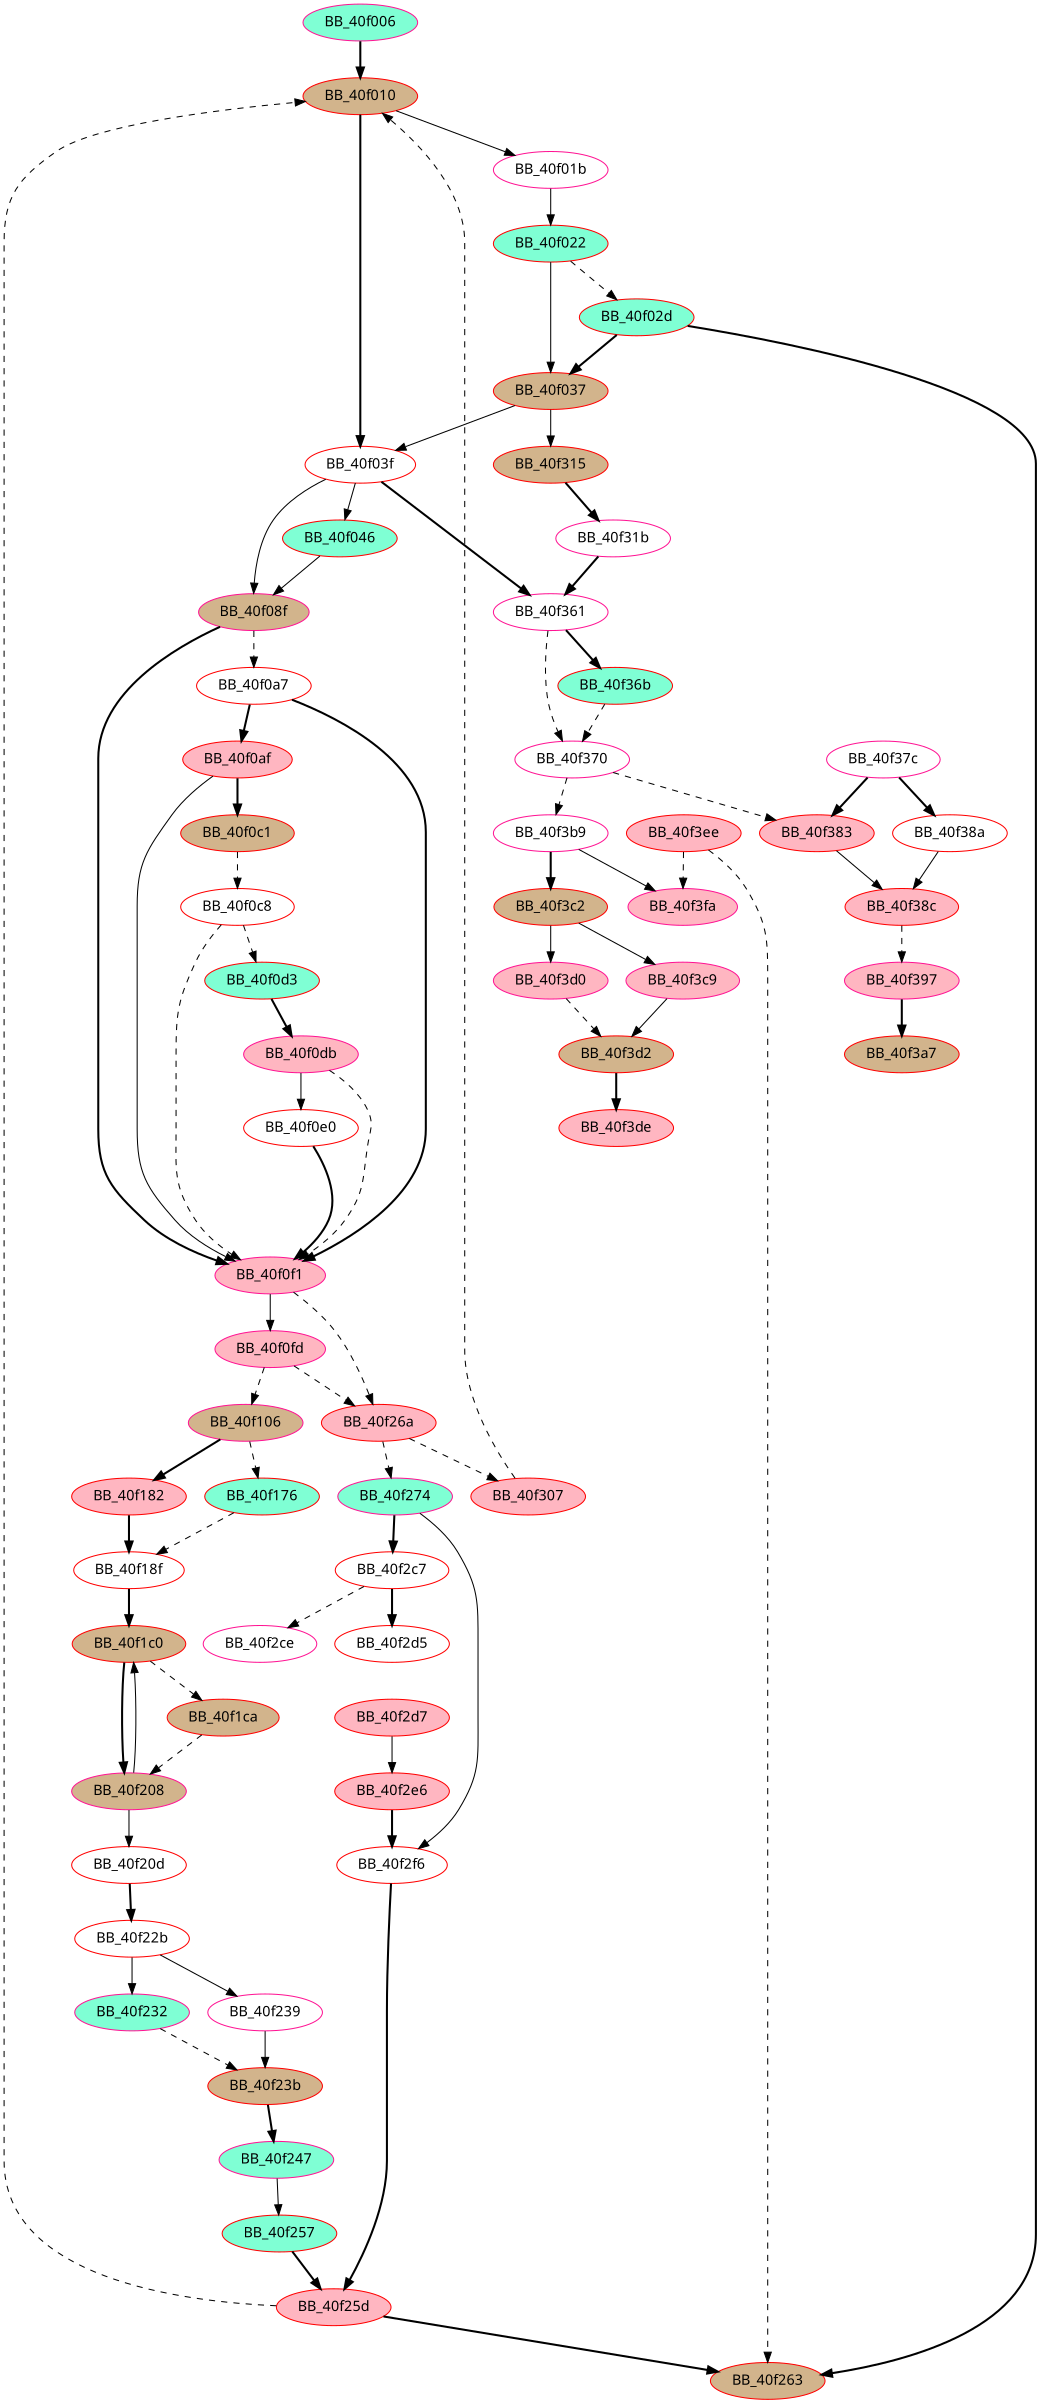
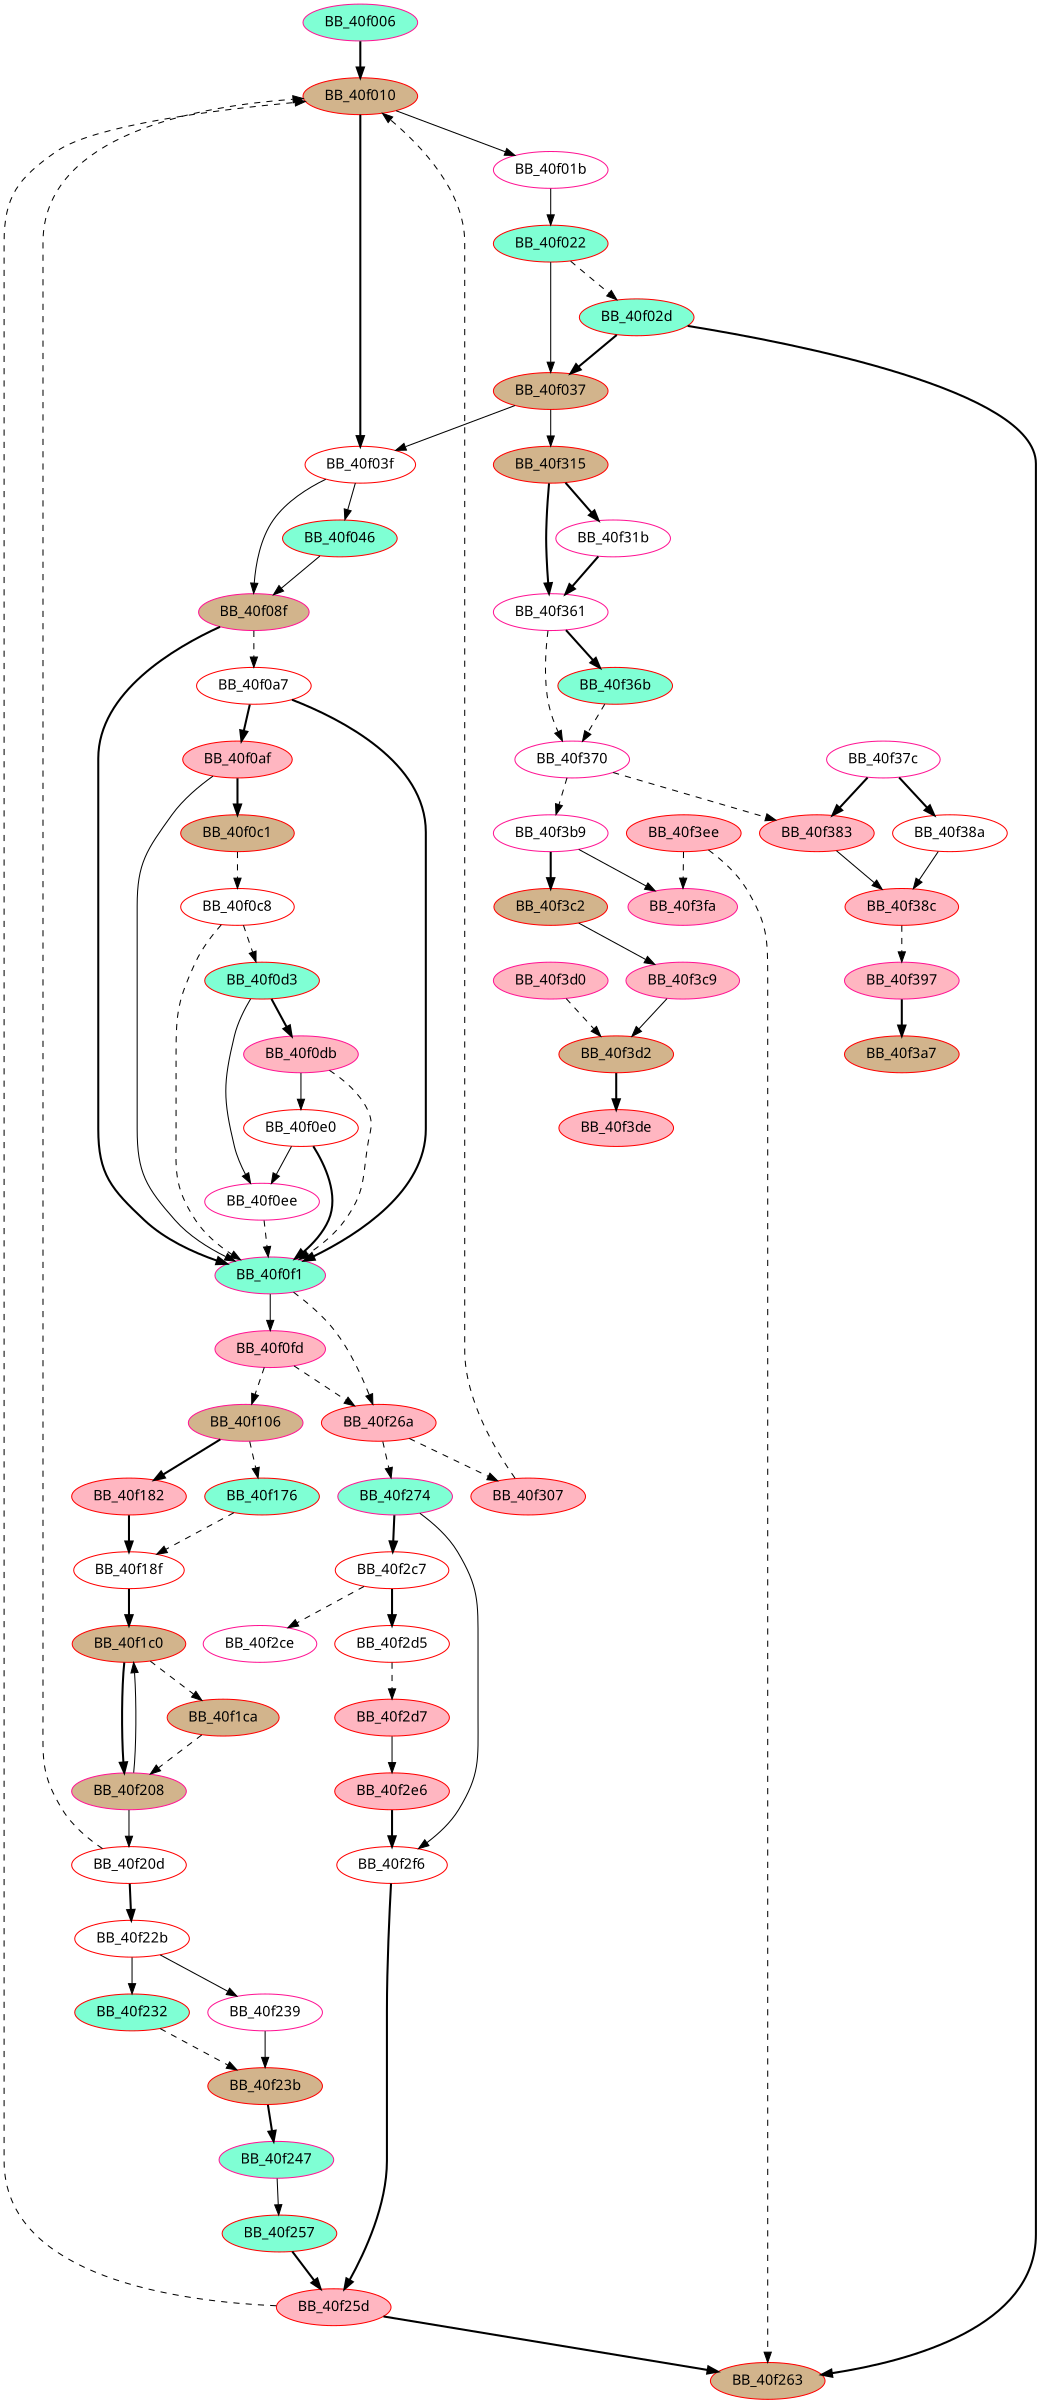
(451, 535) -> (546, 533)
none -> (43, 899)
(551, 939) -> none
none -> (262, 1202)
(270, 1275) -> (270, 1275)
none -> (392, 1676)
(132, 2012) -> (132, 2012)
